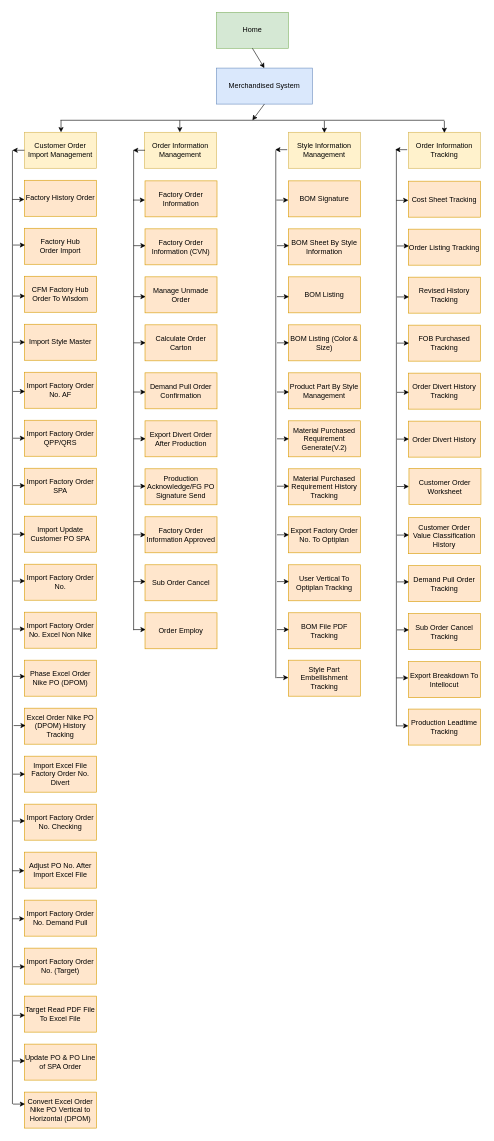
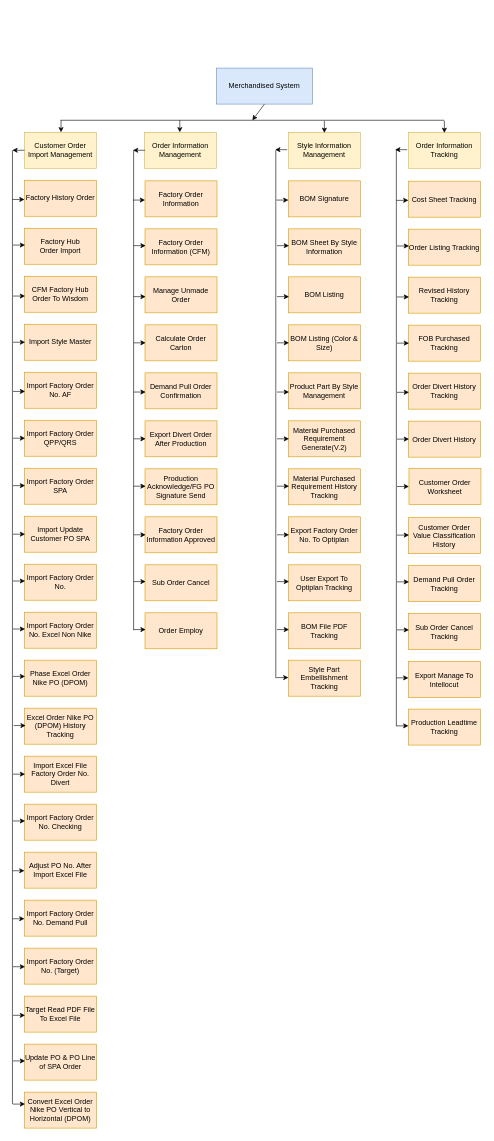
(252, 30) -> none
(257, 56) -> none
(181, 247) -> (181, 247)
(324, 583) -> (324, 583)
(444, 680) -> (444, 680)
